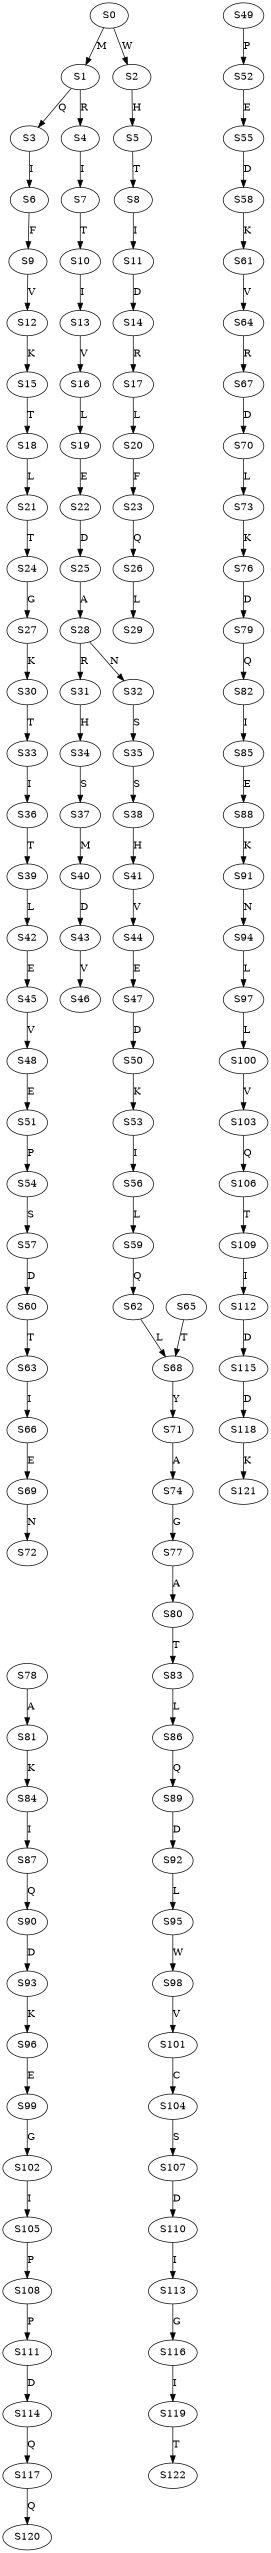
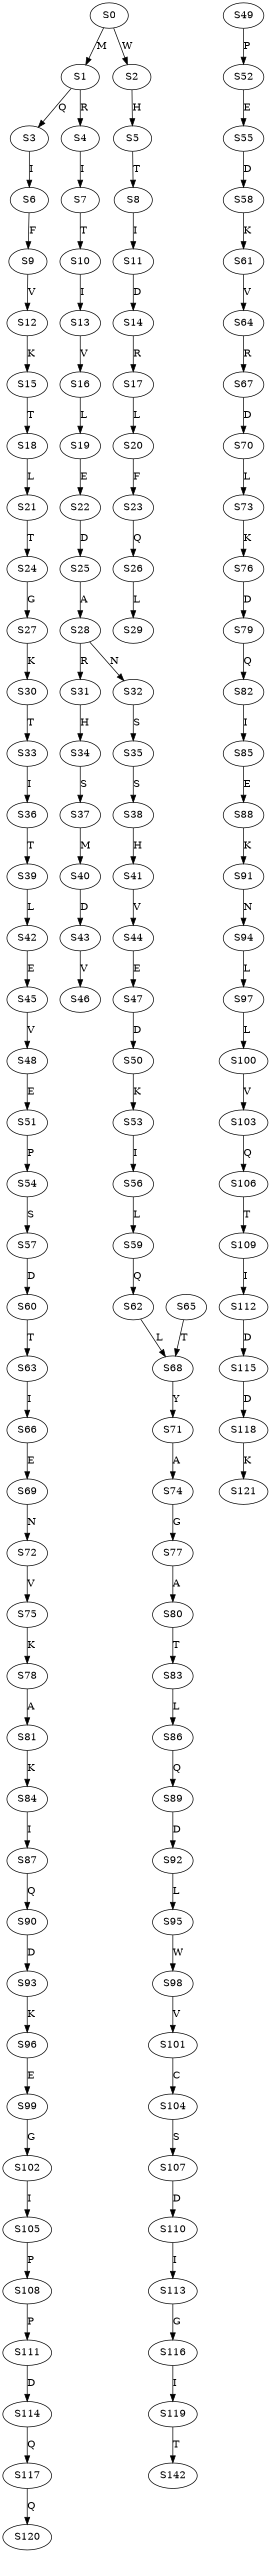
none -> (27, 1615)
(173, 2476) -> (173, 2476)
